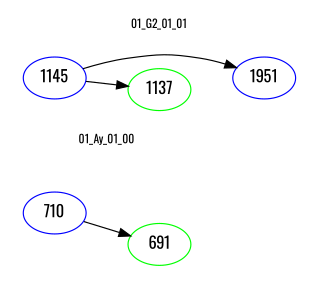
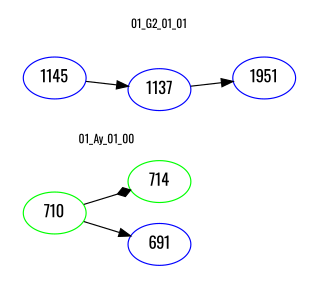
(154, 55) -> (206, 84)
(159, 90) -> (159, 90)
none -> (159, 182)
(55, 213) -> (55, 213)
(159, 244) -> (159, 244)
